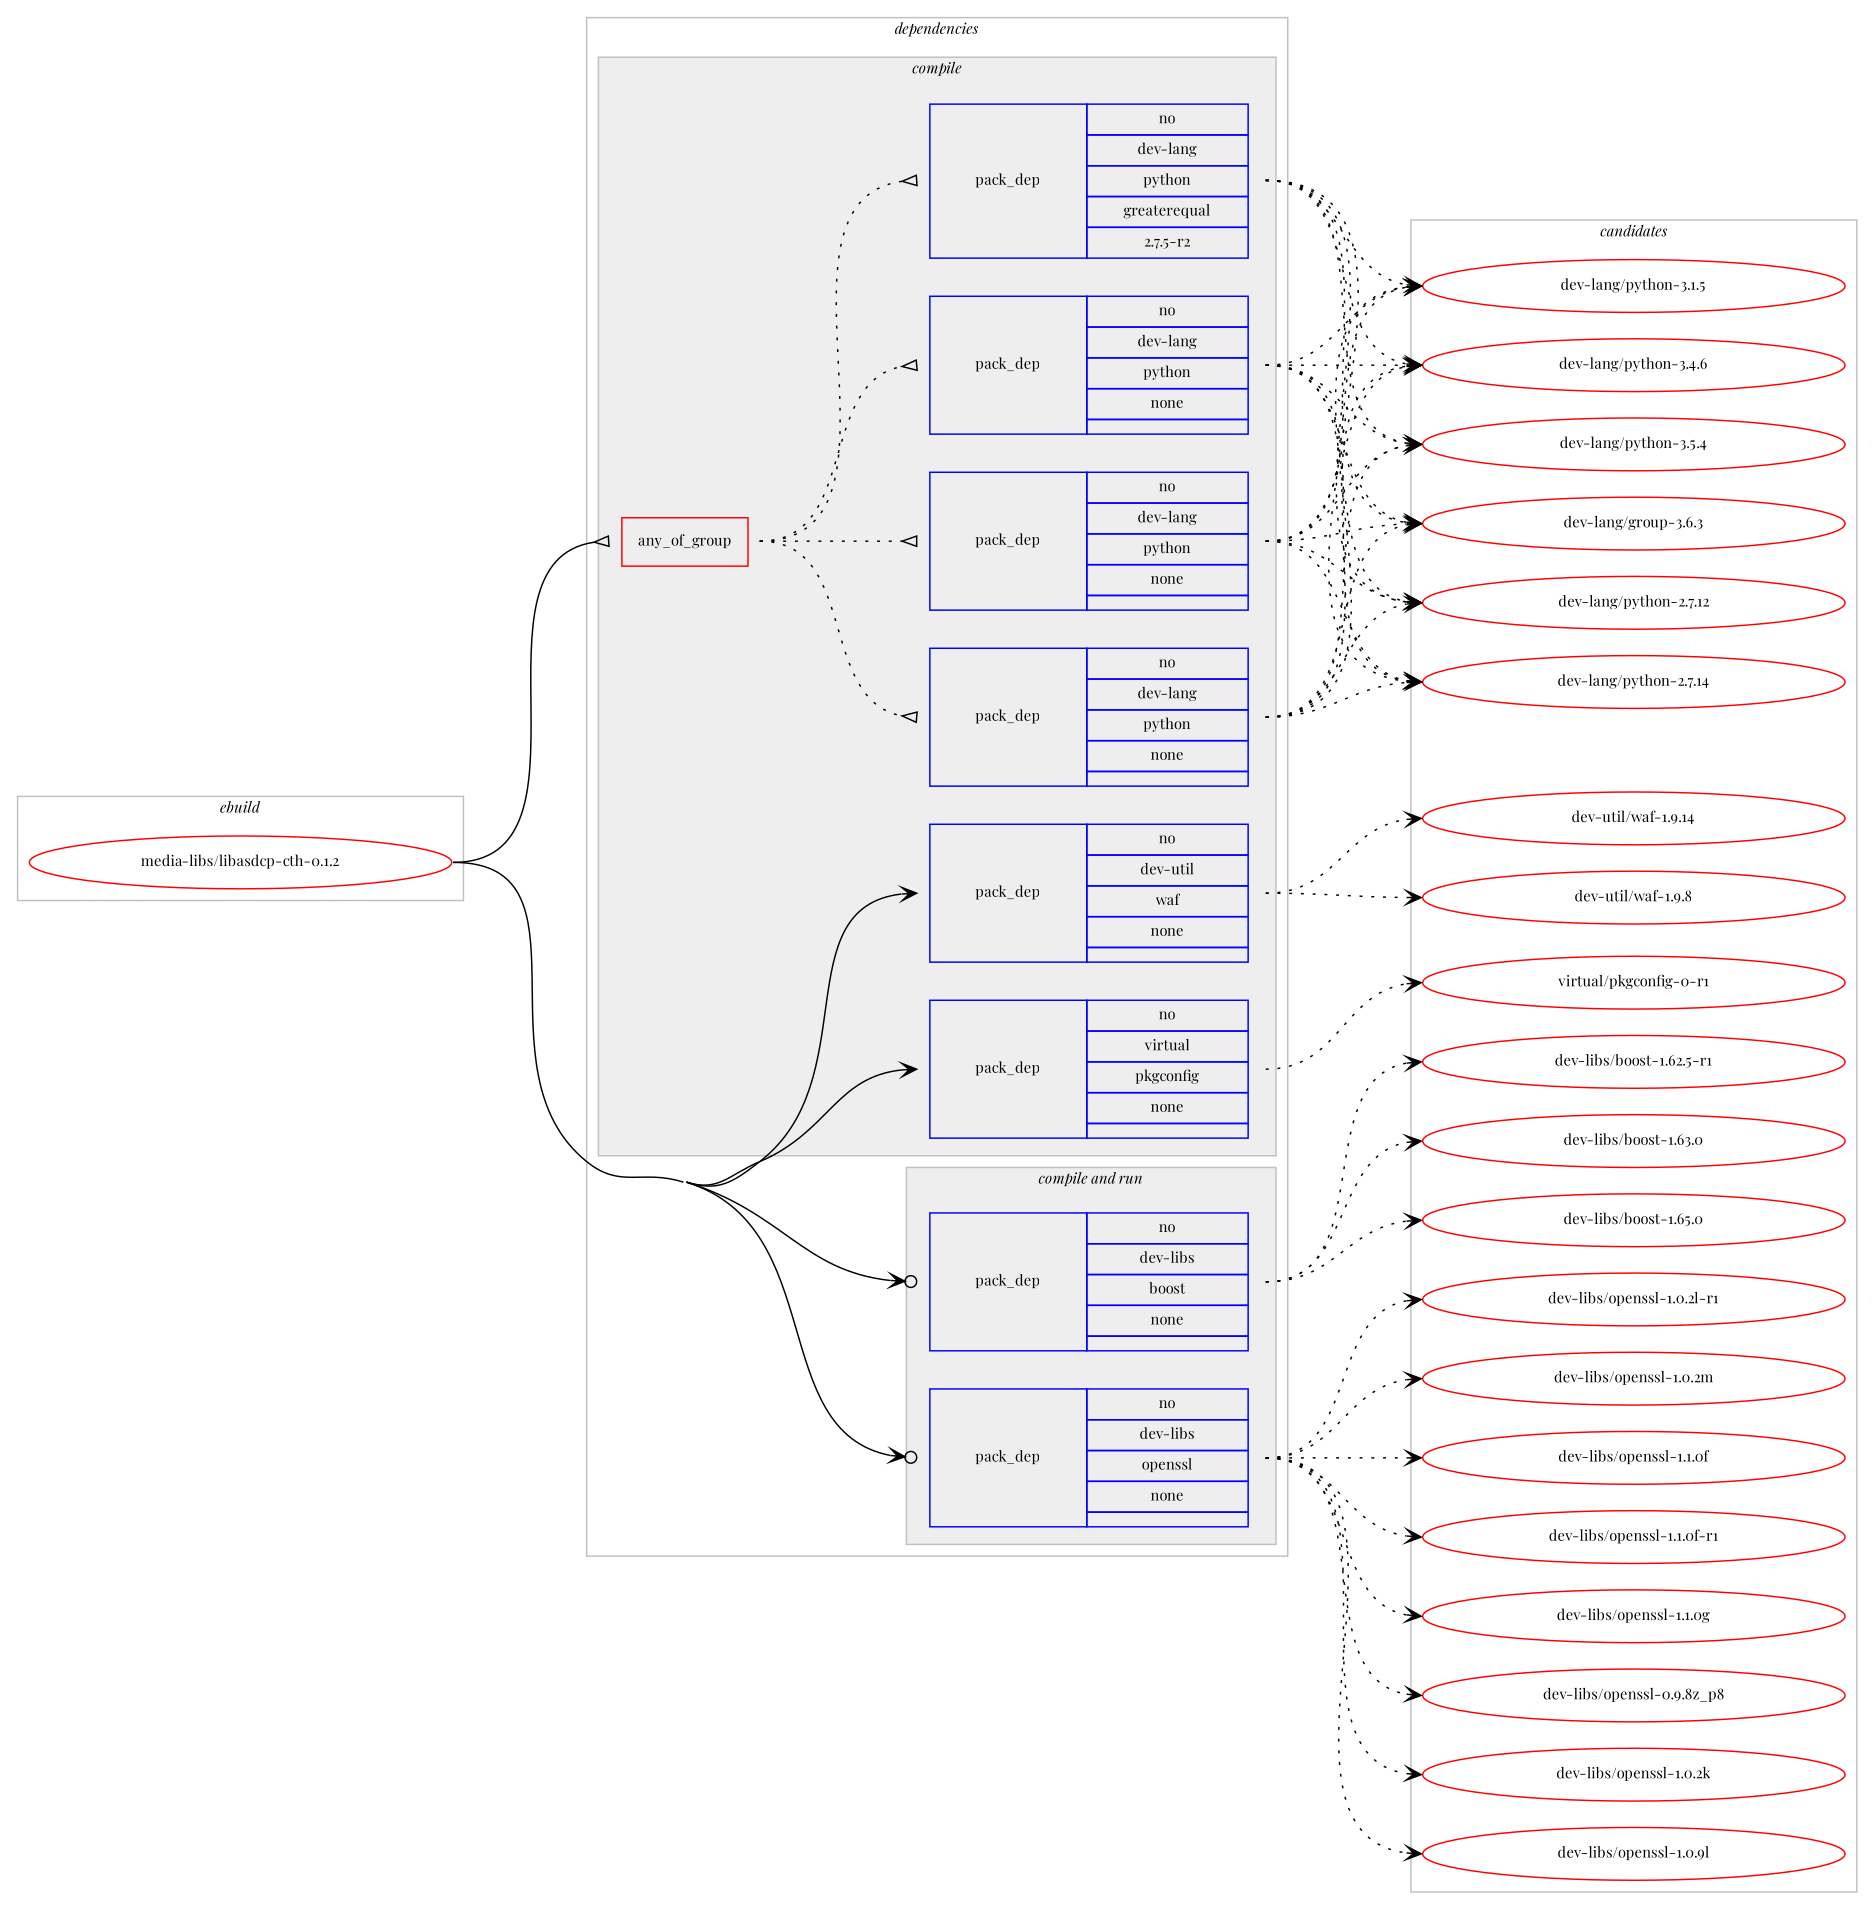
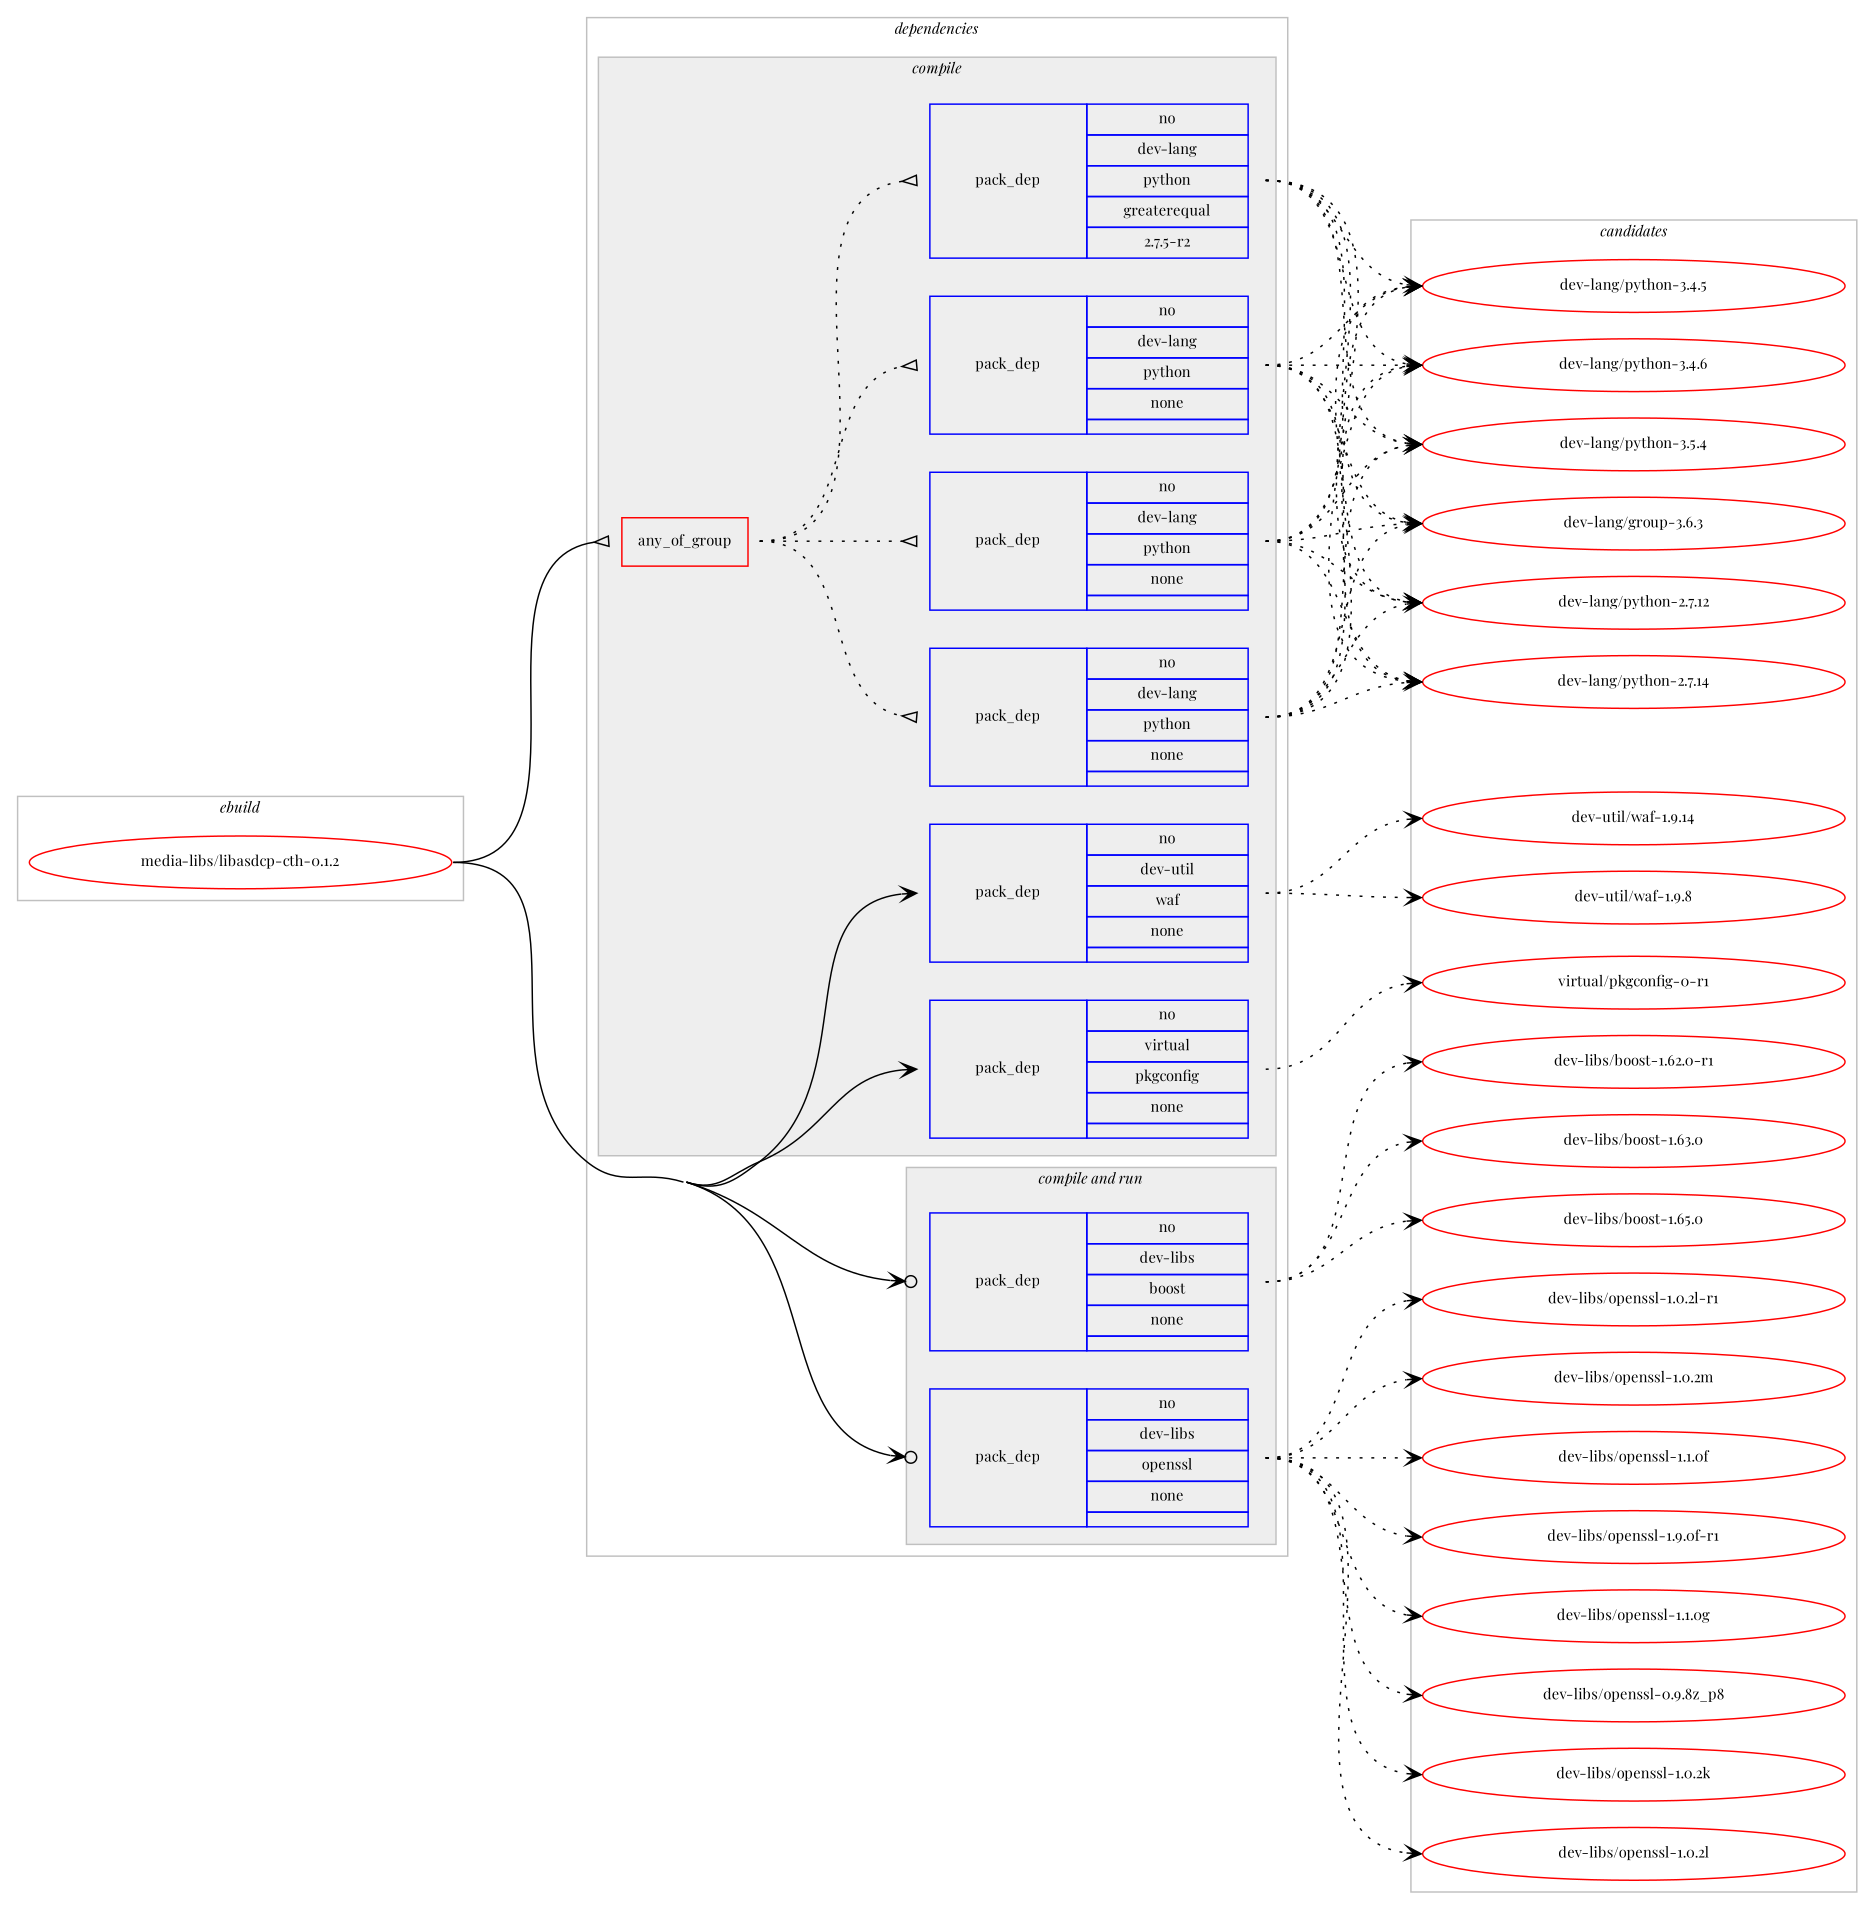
(1634, 286) -> (1634, 286)
(1634, 1062) -> (1634, 1062)
(1634, 1537) -> (1634, 1537)
(1634, 1854) -> (1634, 1854)
